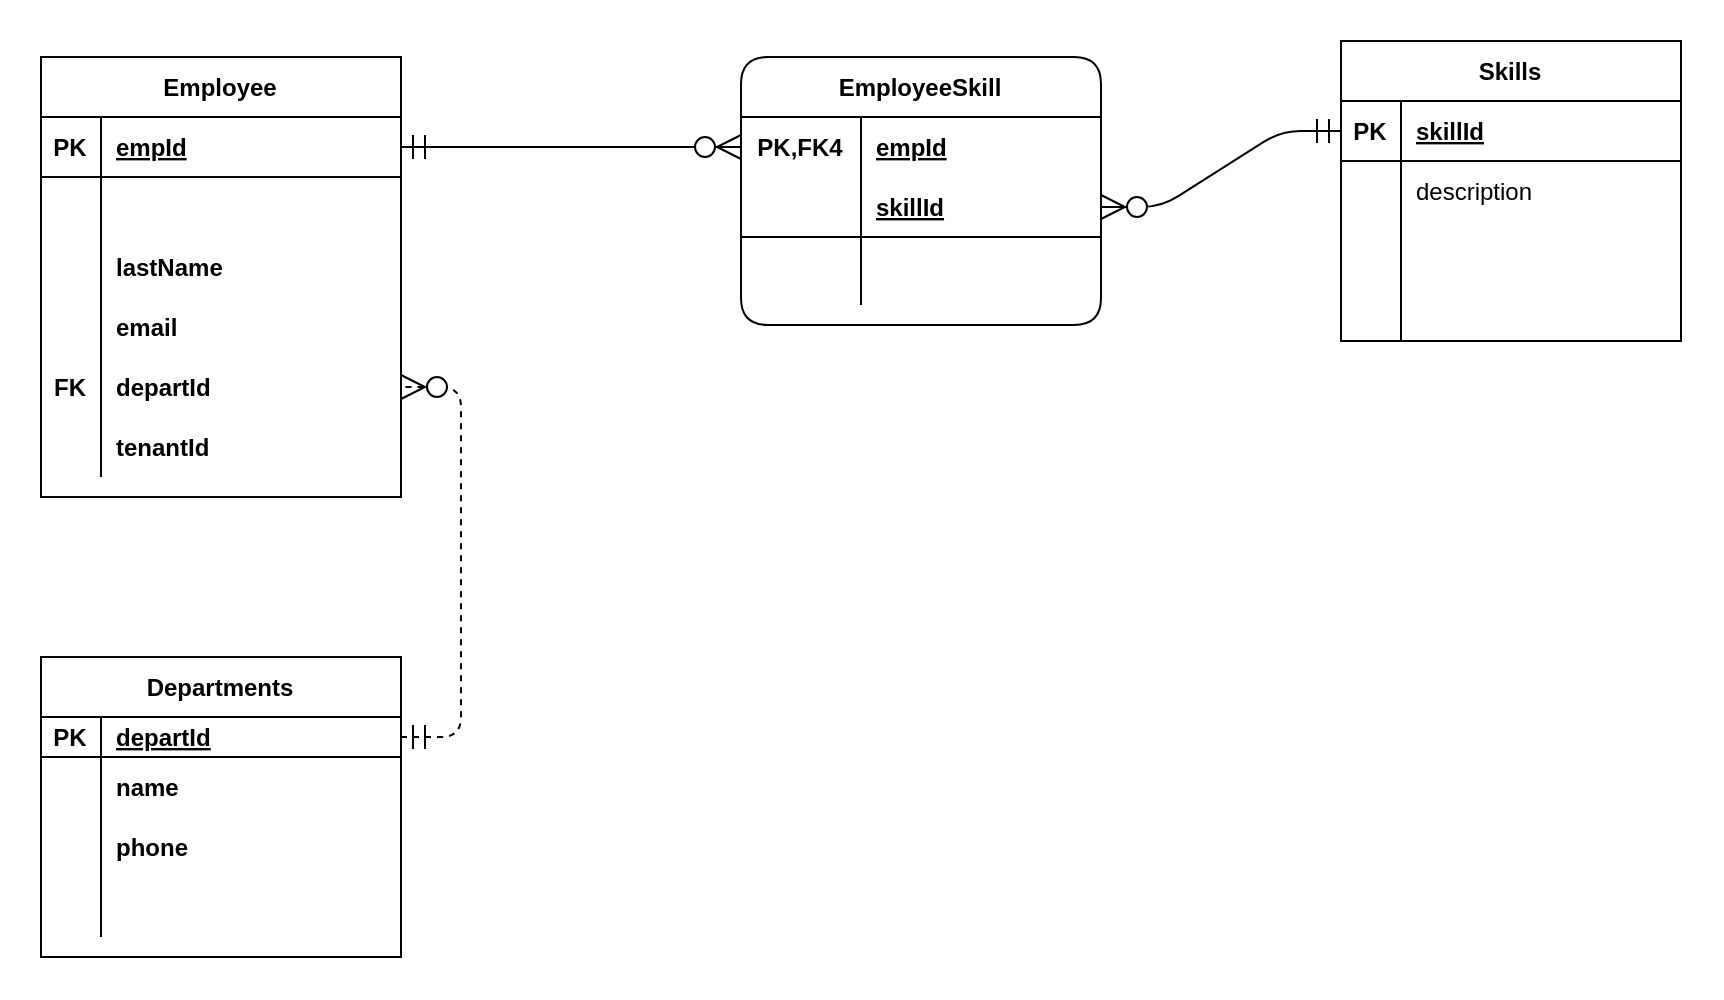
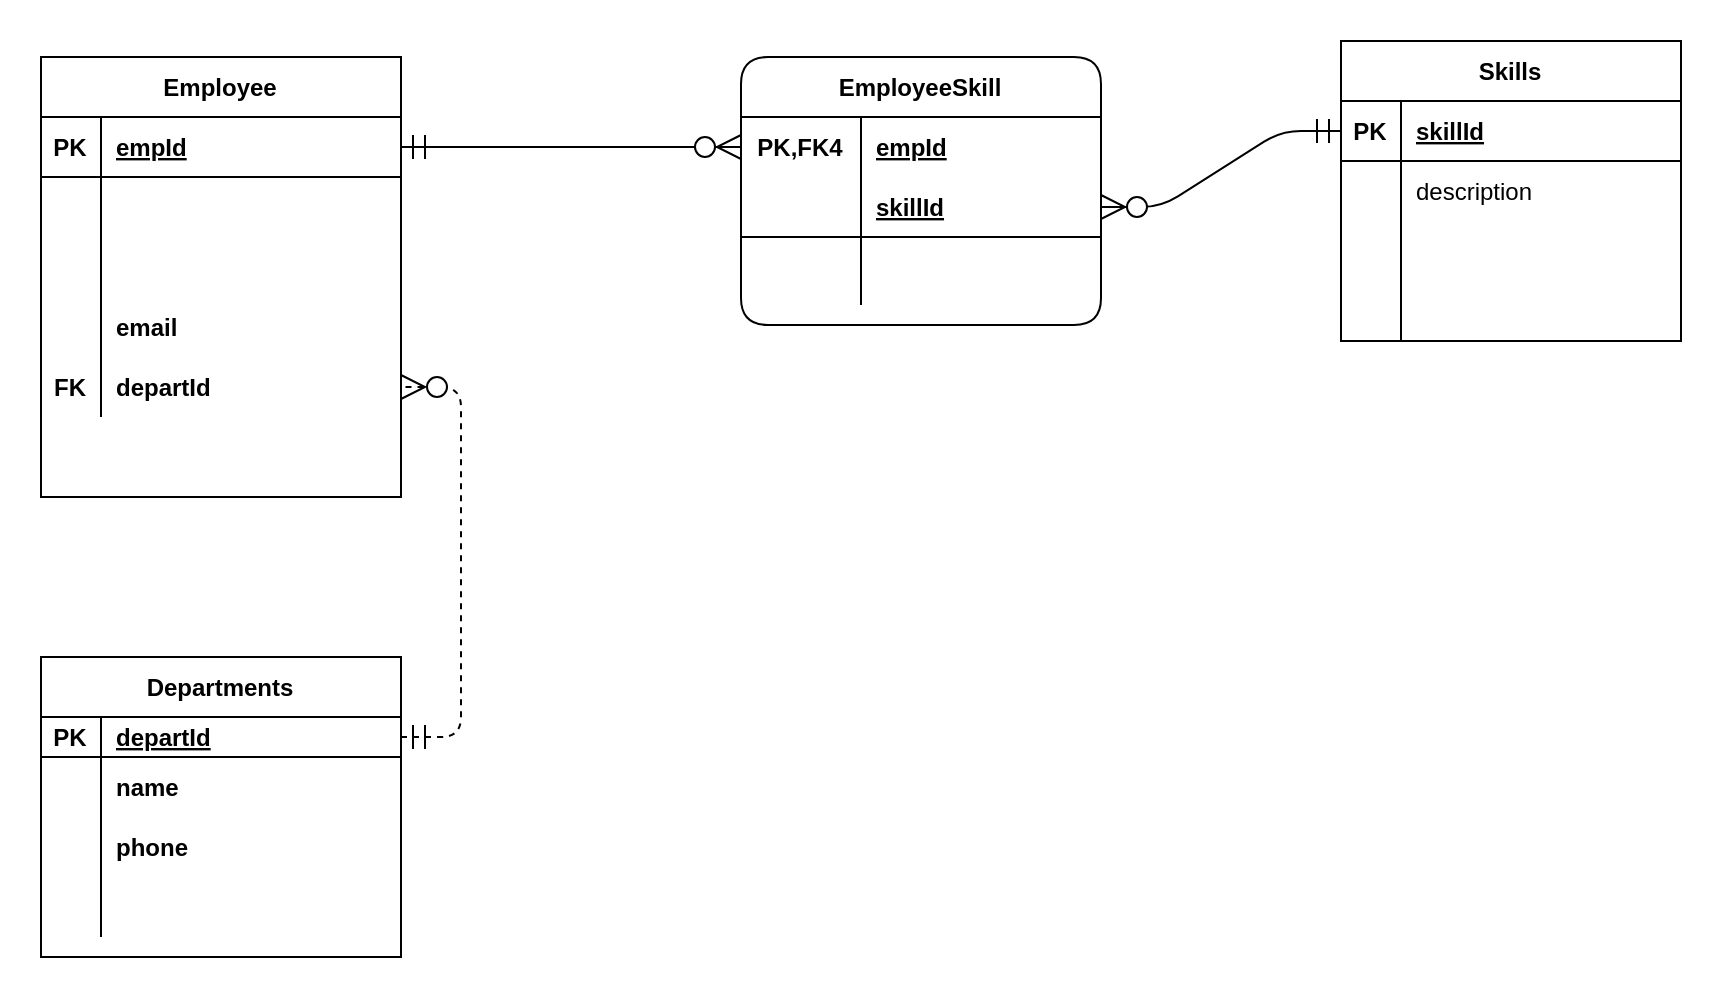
(251, 267) -> none
(251, 447) -> none
